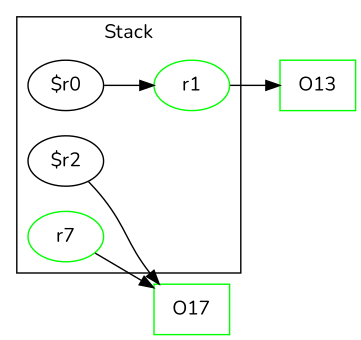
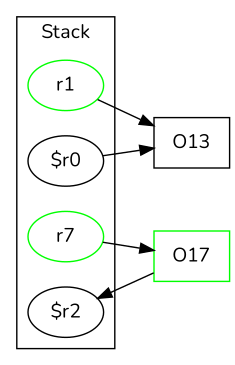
(122, 85) -> (124, 153)
(318, 85) -> (192, 143)
(121, 226) -> (132, 283)
